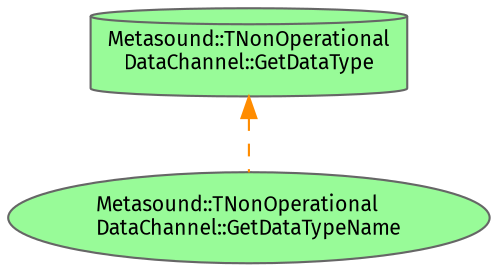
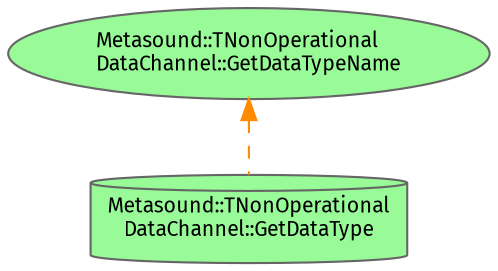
(249, 145) -> (249, 148)
